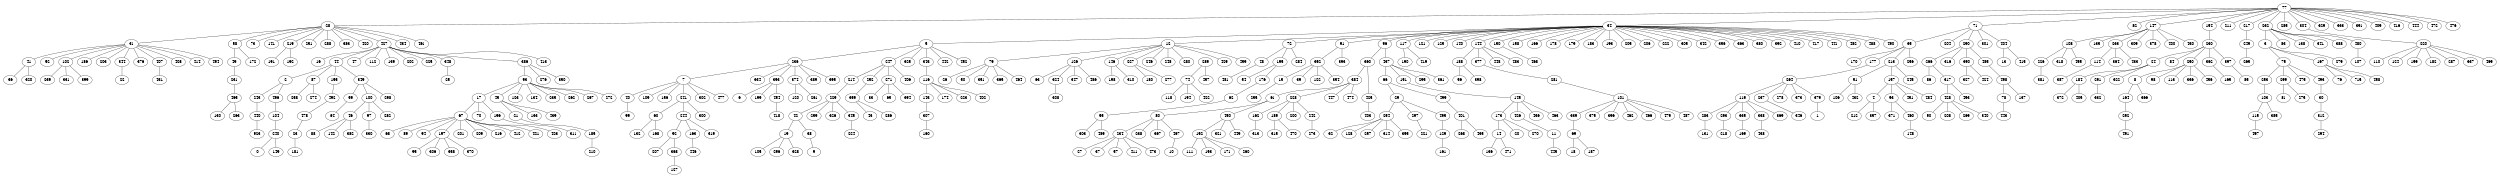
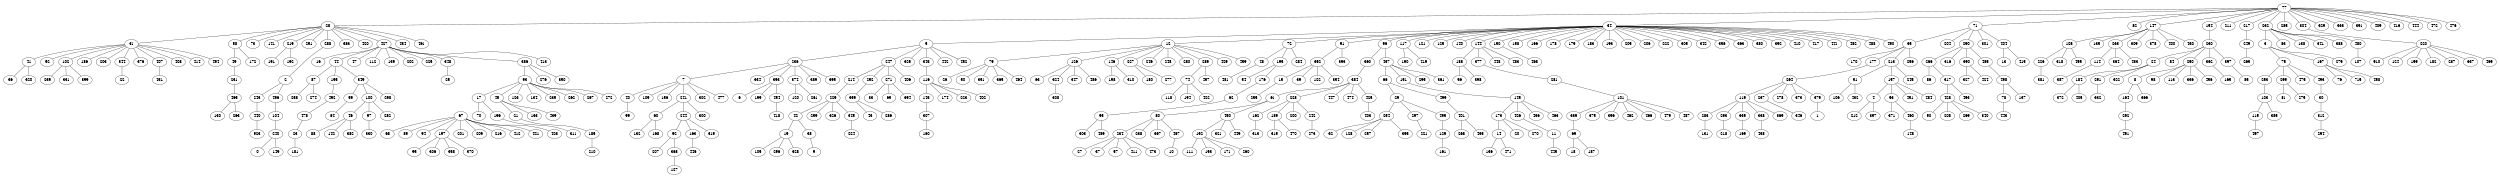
none -> (1187, 53)
(2377, 62) -> (2377, 62)
(312, 72) -> (305, 61)
(1368, 80) -> (1362, 89)
(470, 107) -> none
(1386, 134) -> none
